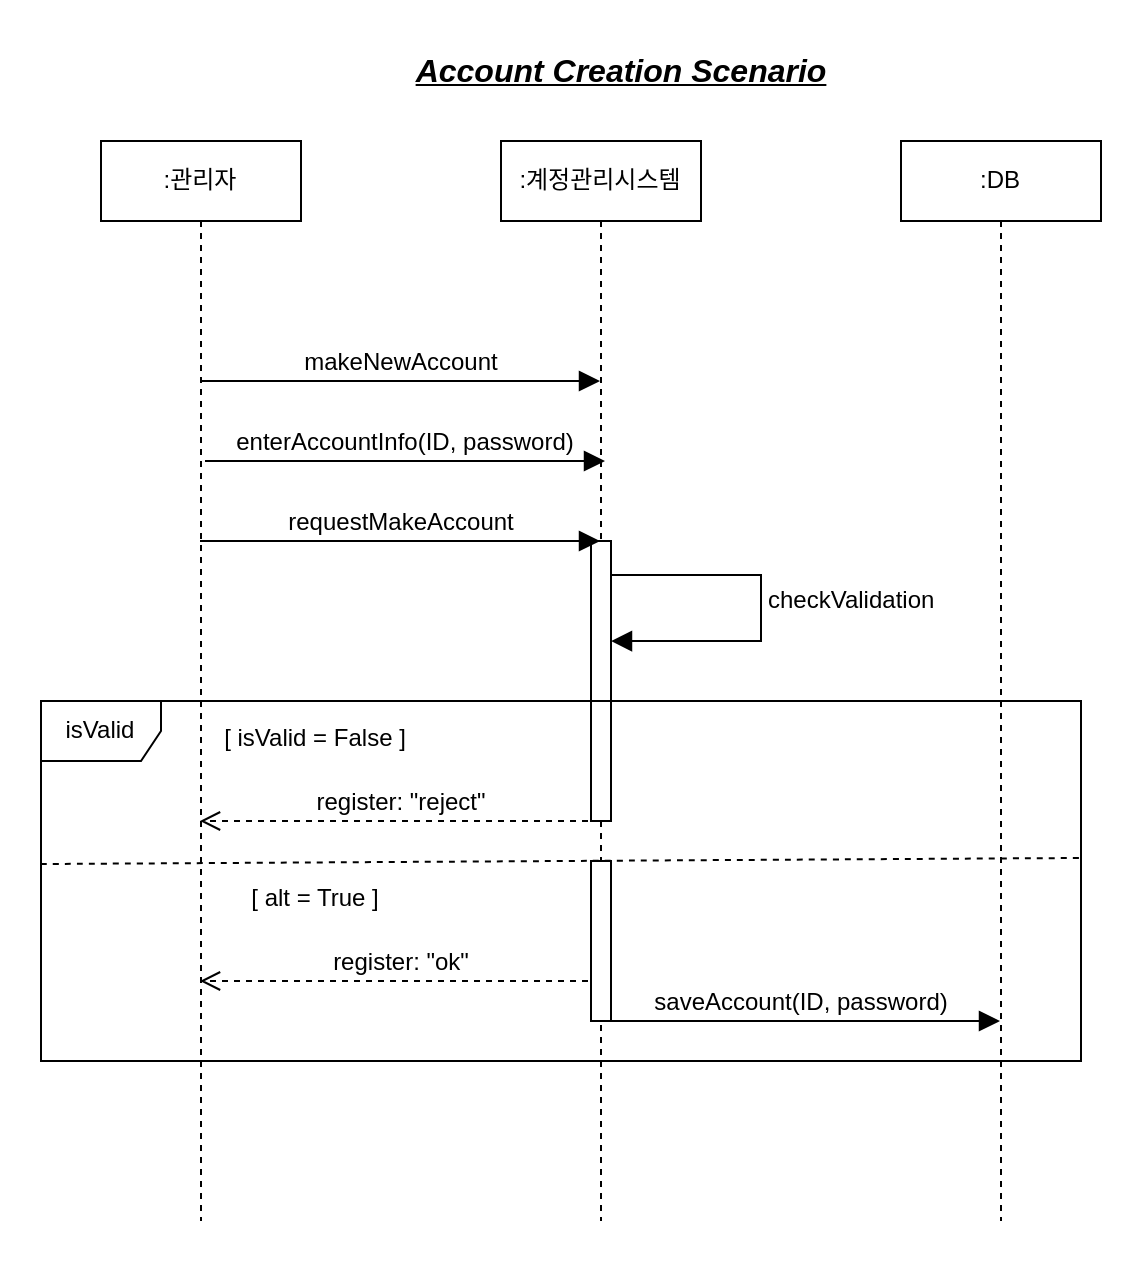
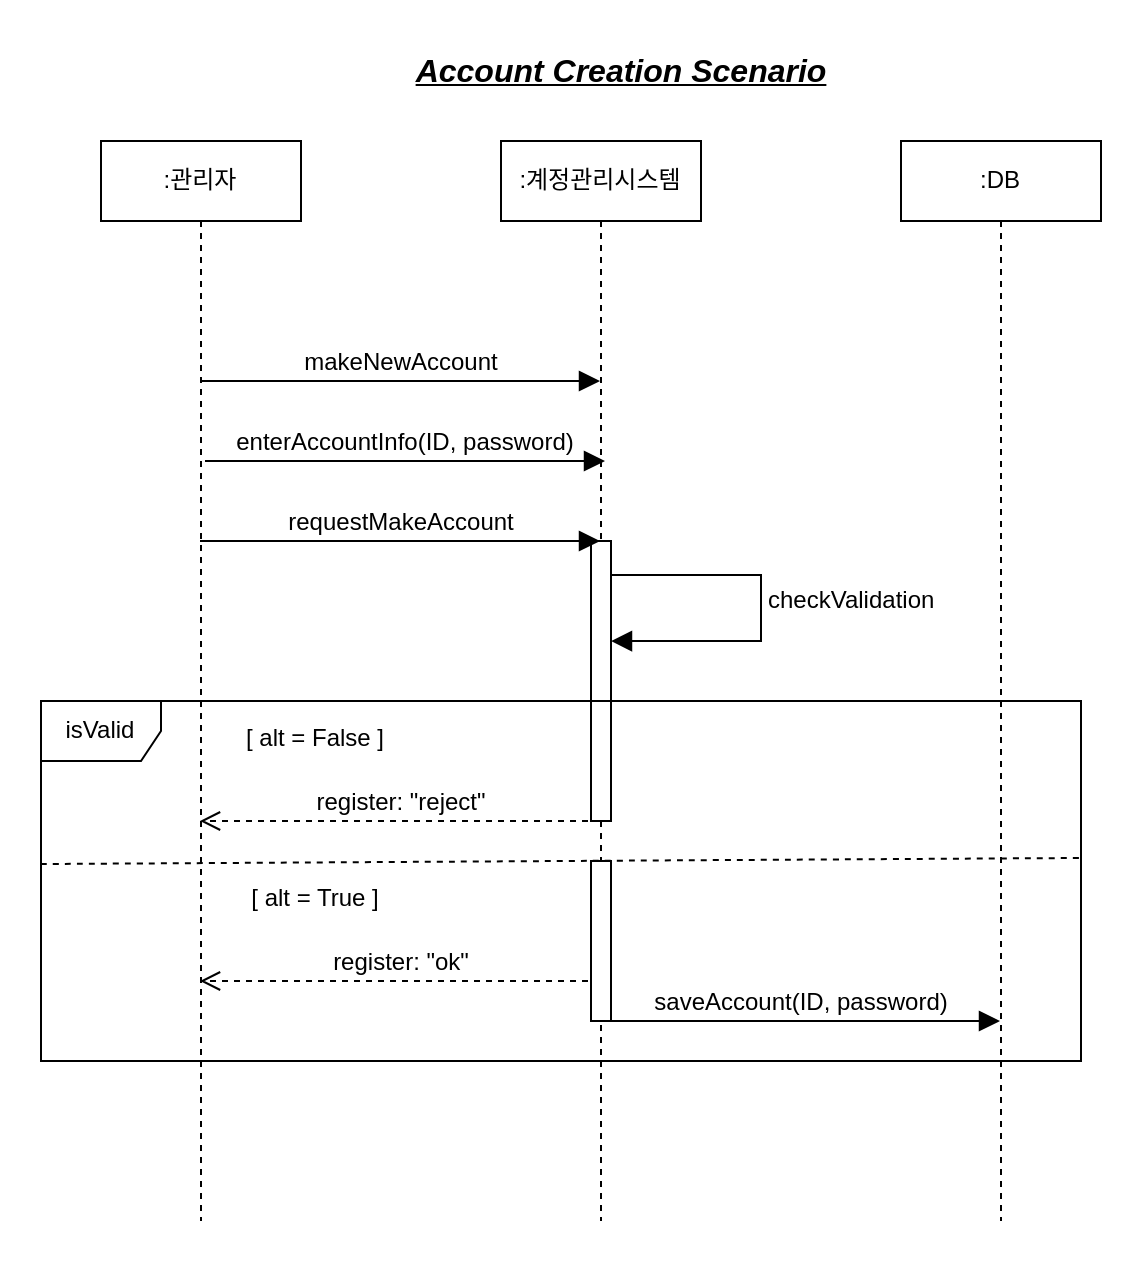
(316, 735) -> (316, 735)
